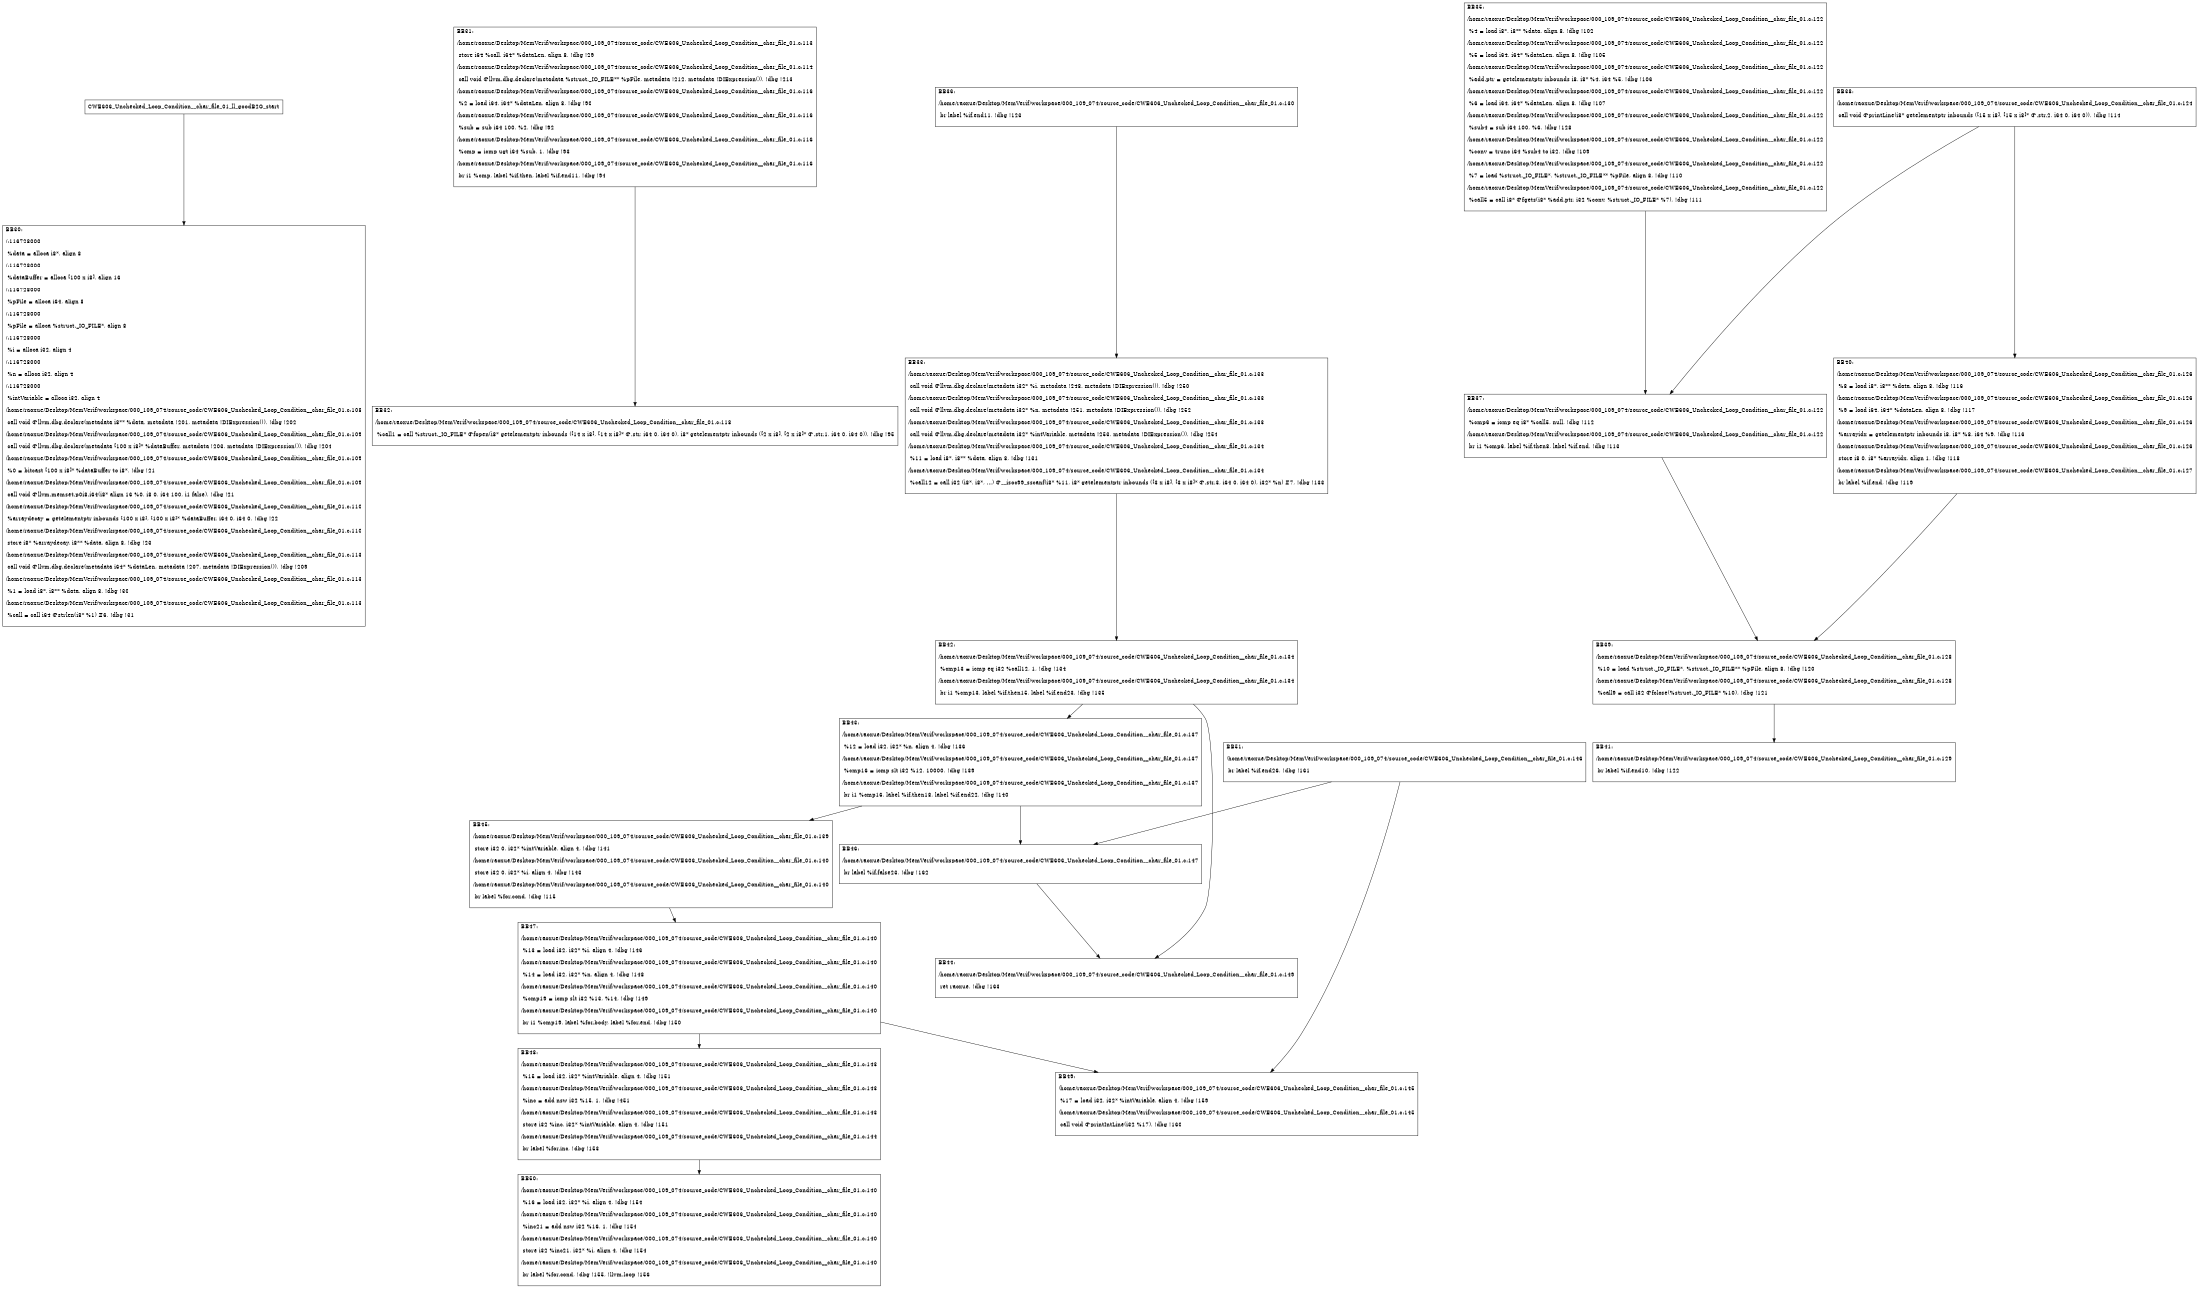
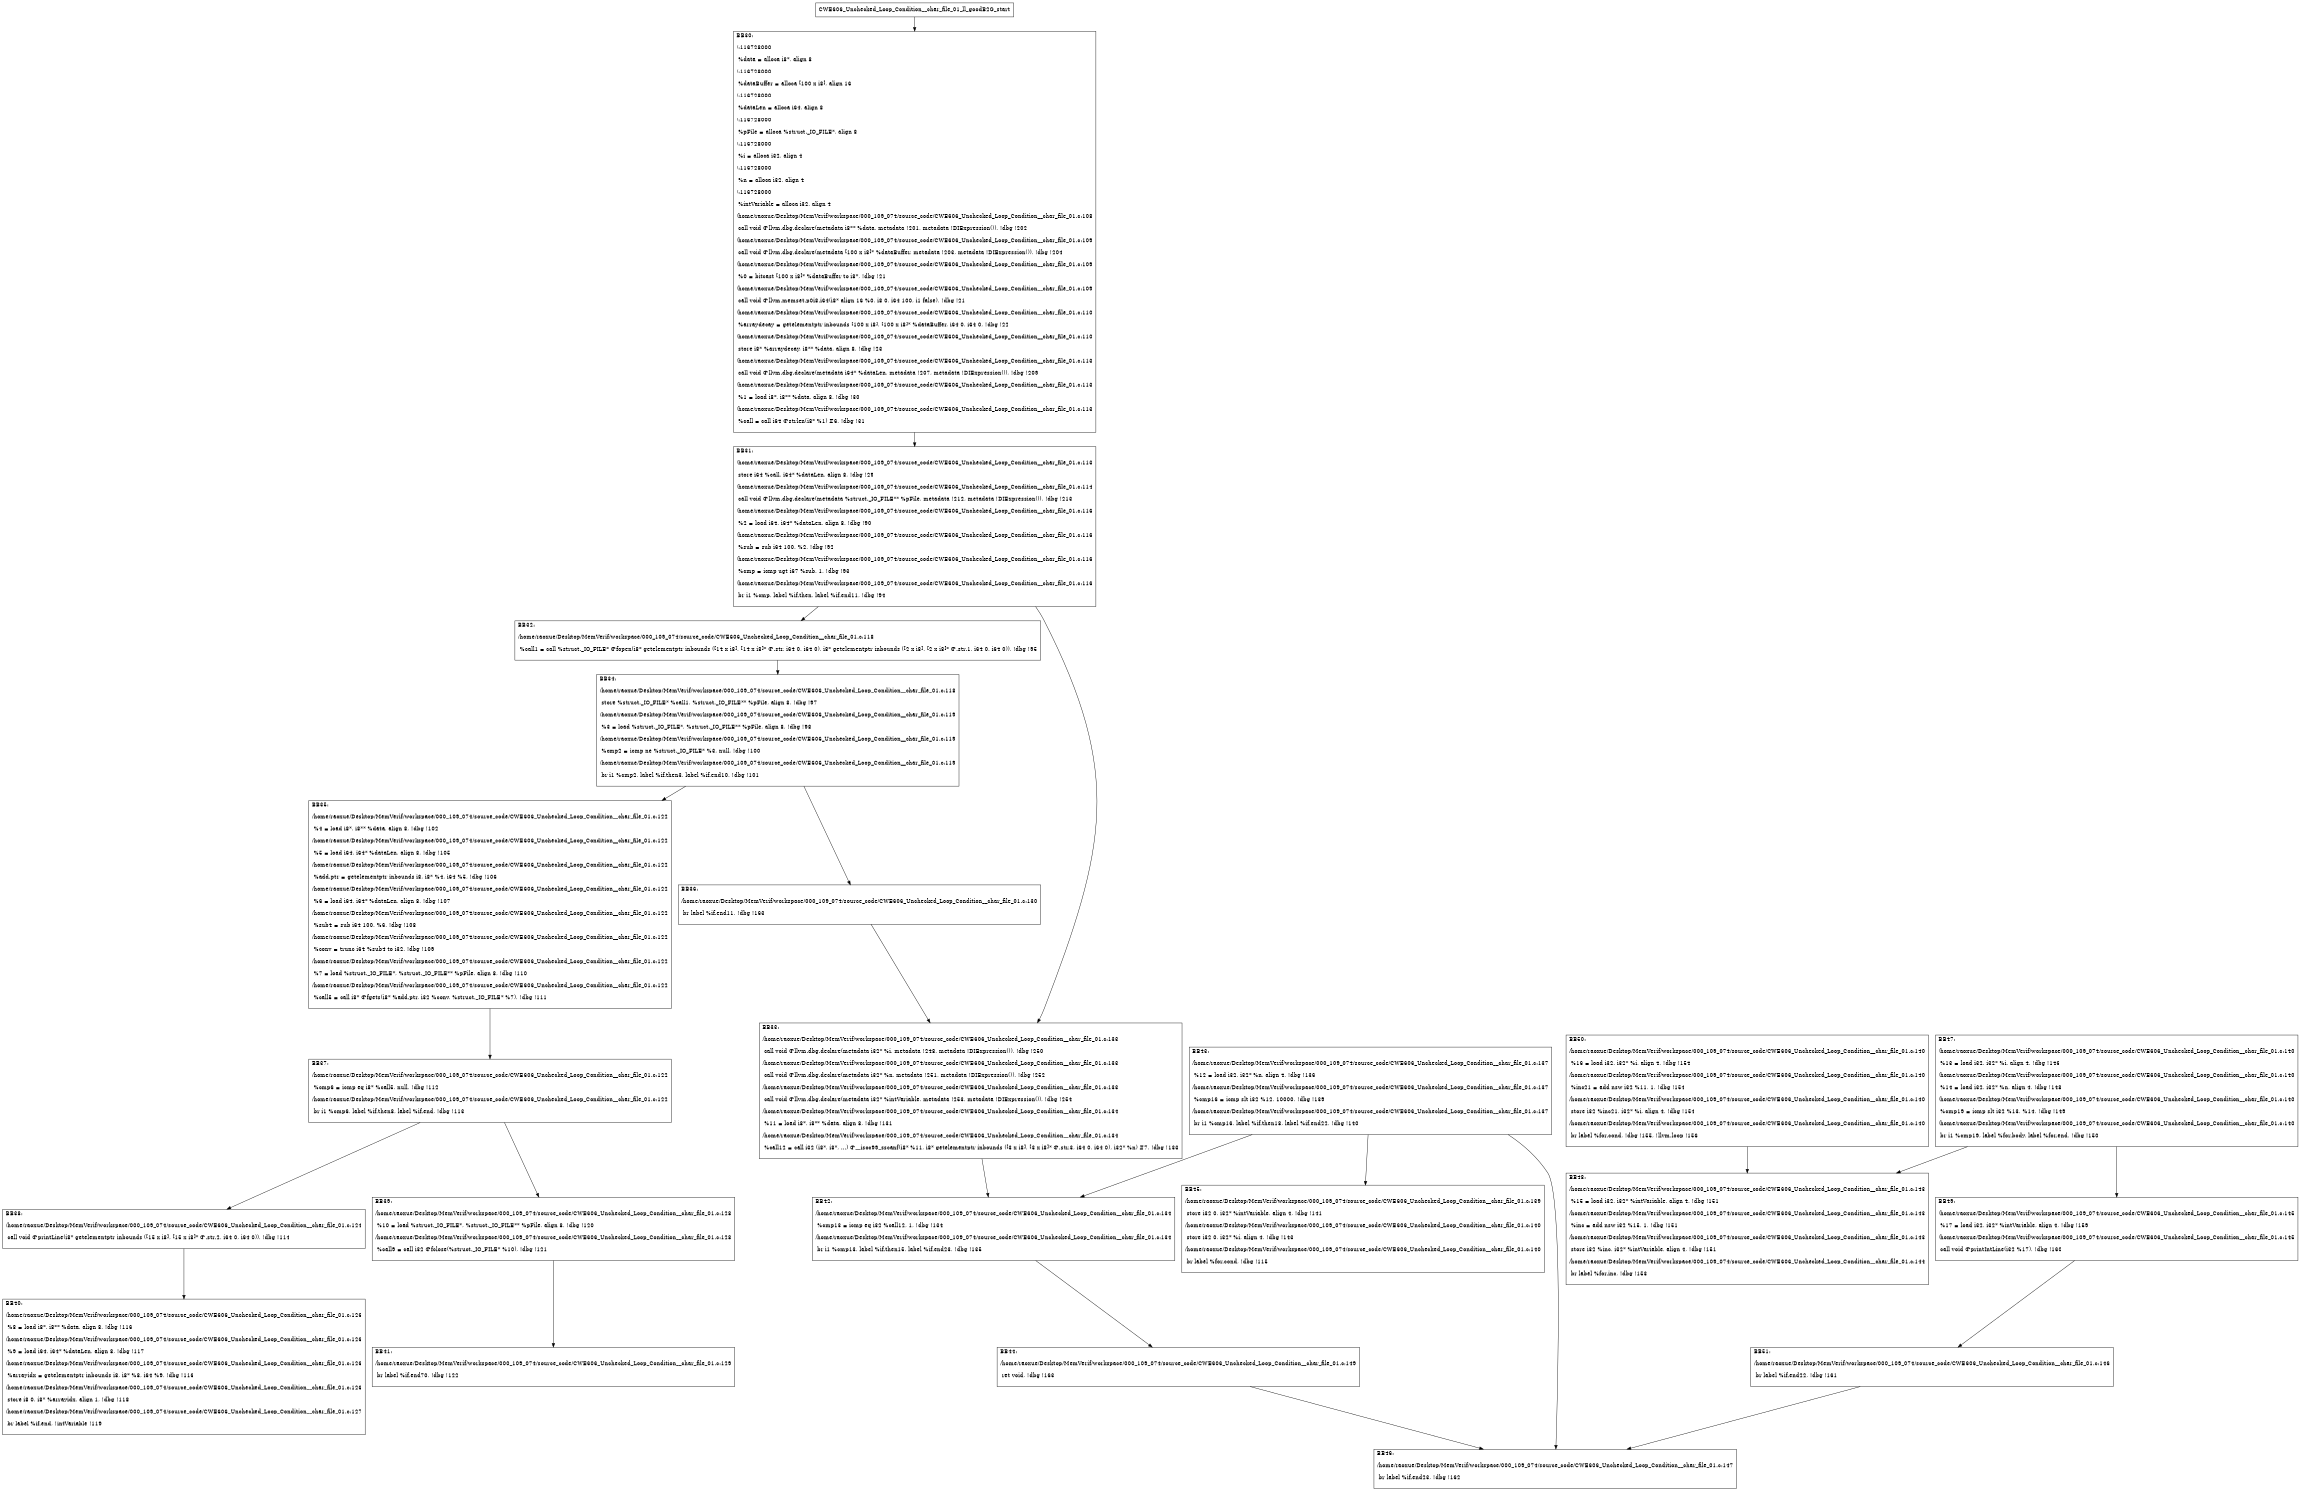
(980, 116) -> (723, 913)
(1520, 128) -> (364, 925)
(514, 152) -> (793, 571)
(1811, 242) -> (325, 1165)
(45, 302) -> (780, 108)
none -> (915, 437)
(1875, 483) -> (54, 1424)
(1889, 568) -> none
(1076, 710) -> (1168, 1165)
none -> (778, 730)
(1268, 771) -> (1796, 1376)
(1638, 771) -> (417, 1376)
none -> (1097, 812)
(886, 873) -> (1419, 1478)
(672, 913) -> none
(1067, 920) -> (1365, 1417)
(1351, 933) -> (2018, 1303)
(969, 987) -> (1027, 1376)
(576, 1101) -> (1624, 1226)
(699, 1165) -> (1747, 1158)
(579, 1227) -> (1627, 1088)
